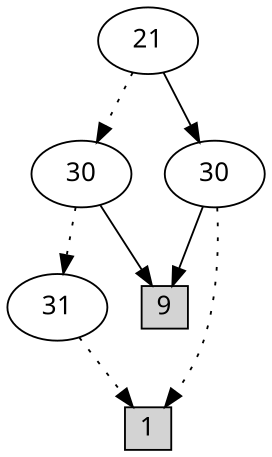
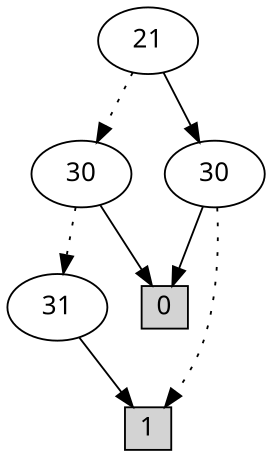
(165, 307) -> (165, 307)
(100, 365) -> (100, 365)
